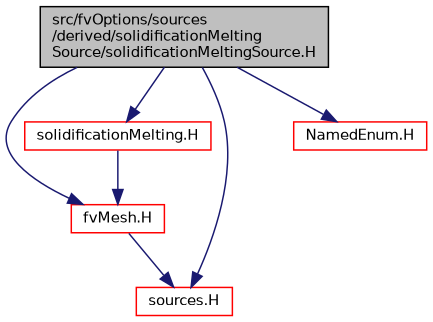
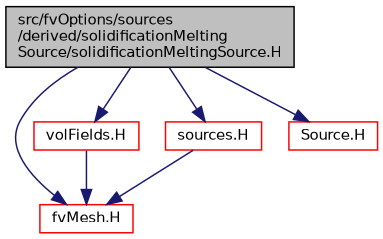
(118, 136) -> (86, 136)
(360, 136) -> (333, 136)
(146, 254) -> (156, 173)
